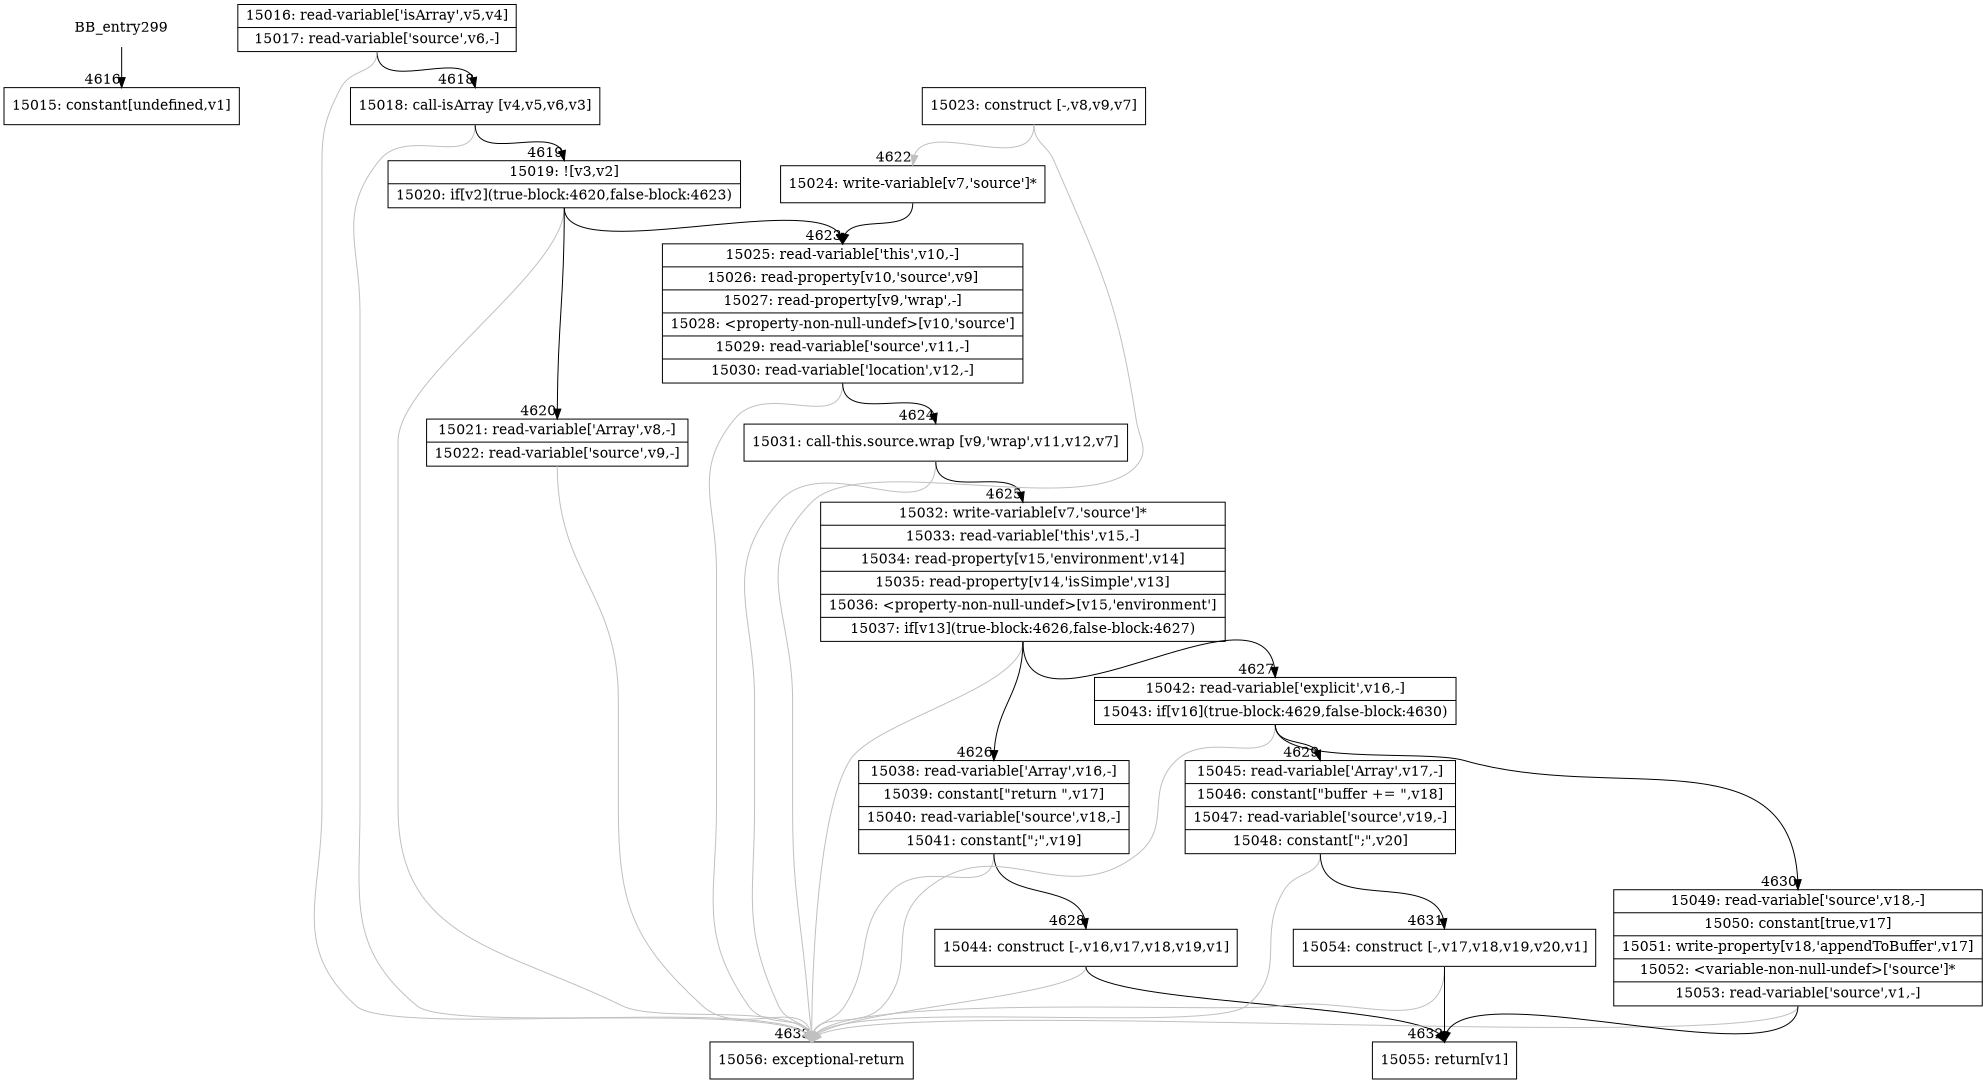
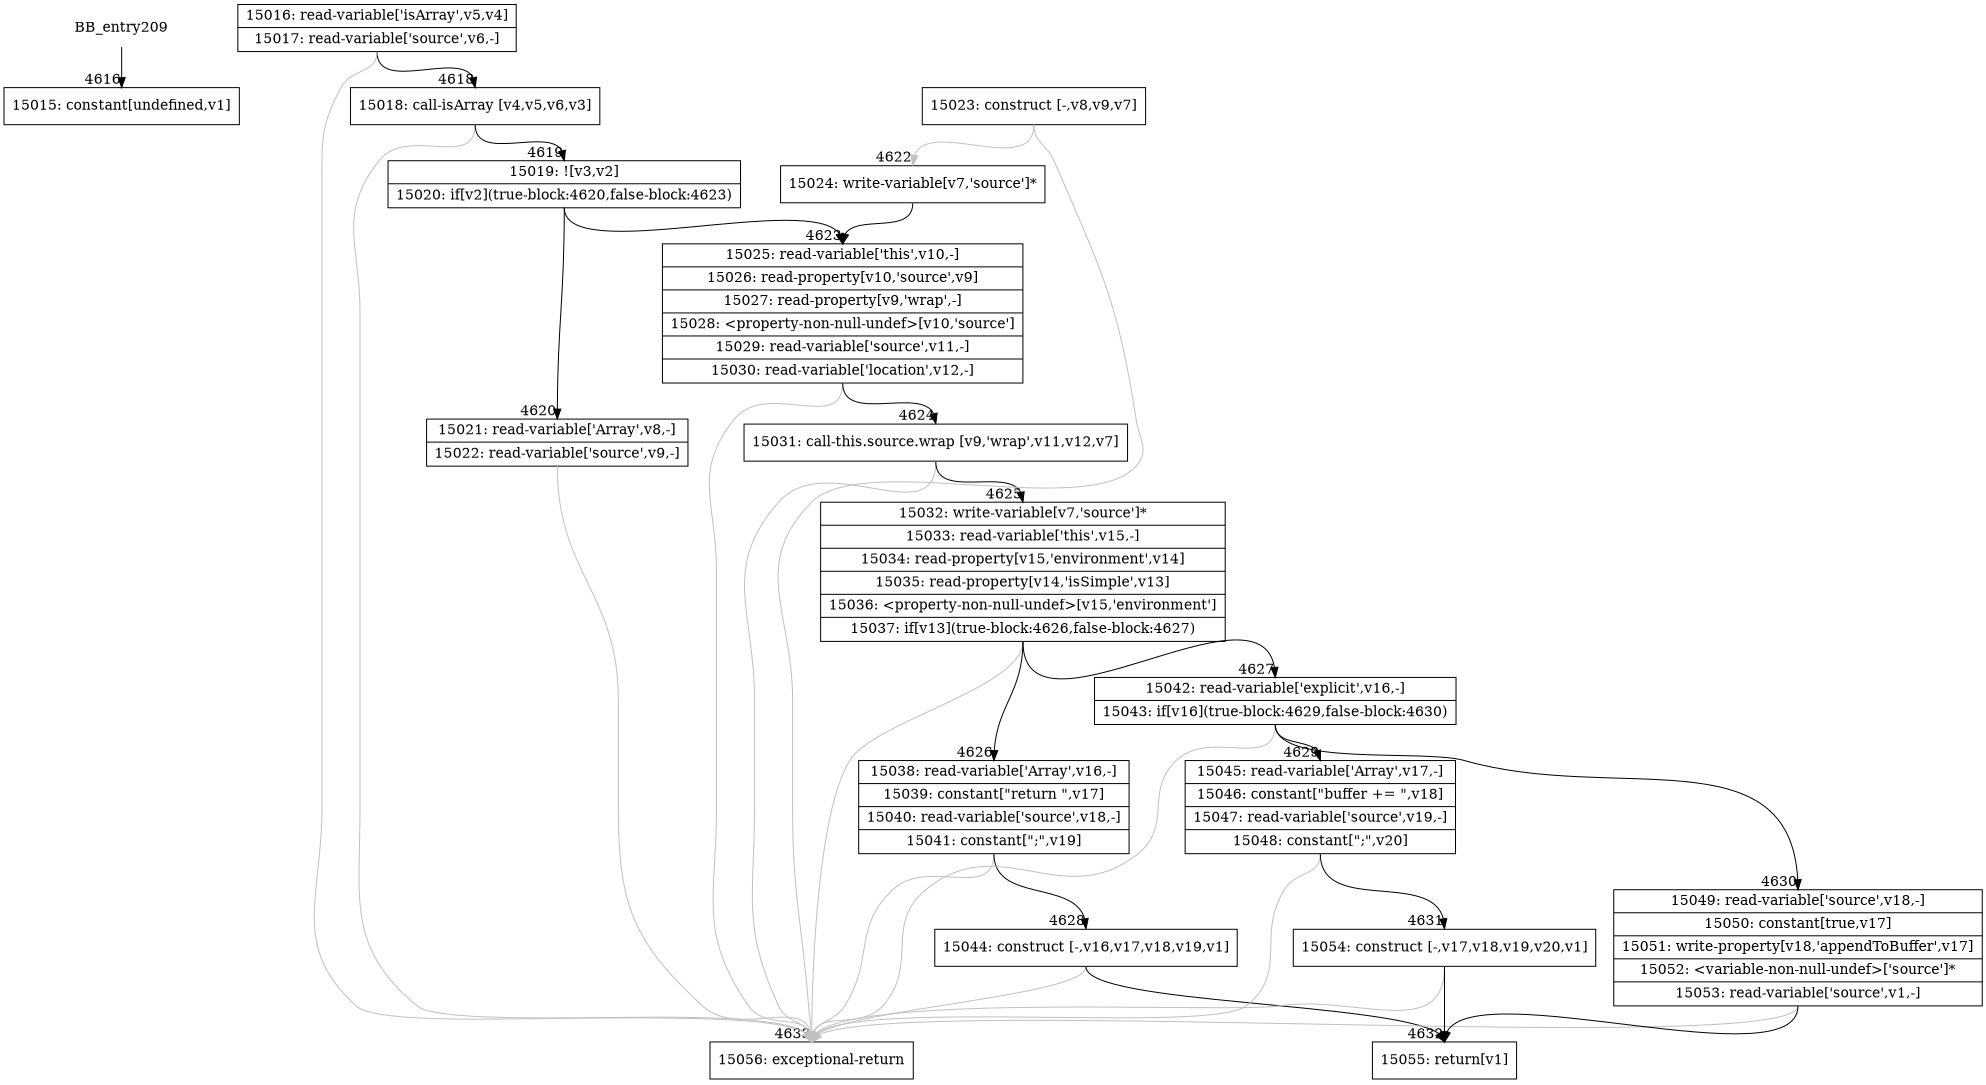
(122, 28) -> (122, 28)
(398, 736) -> none
